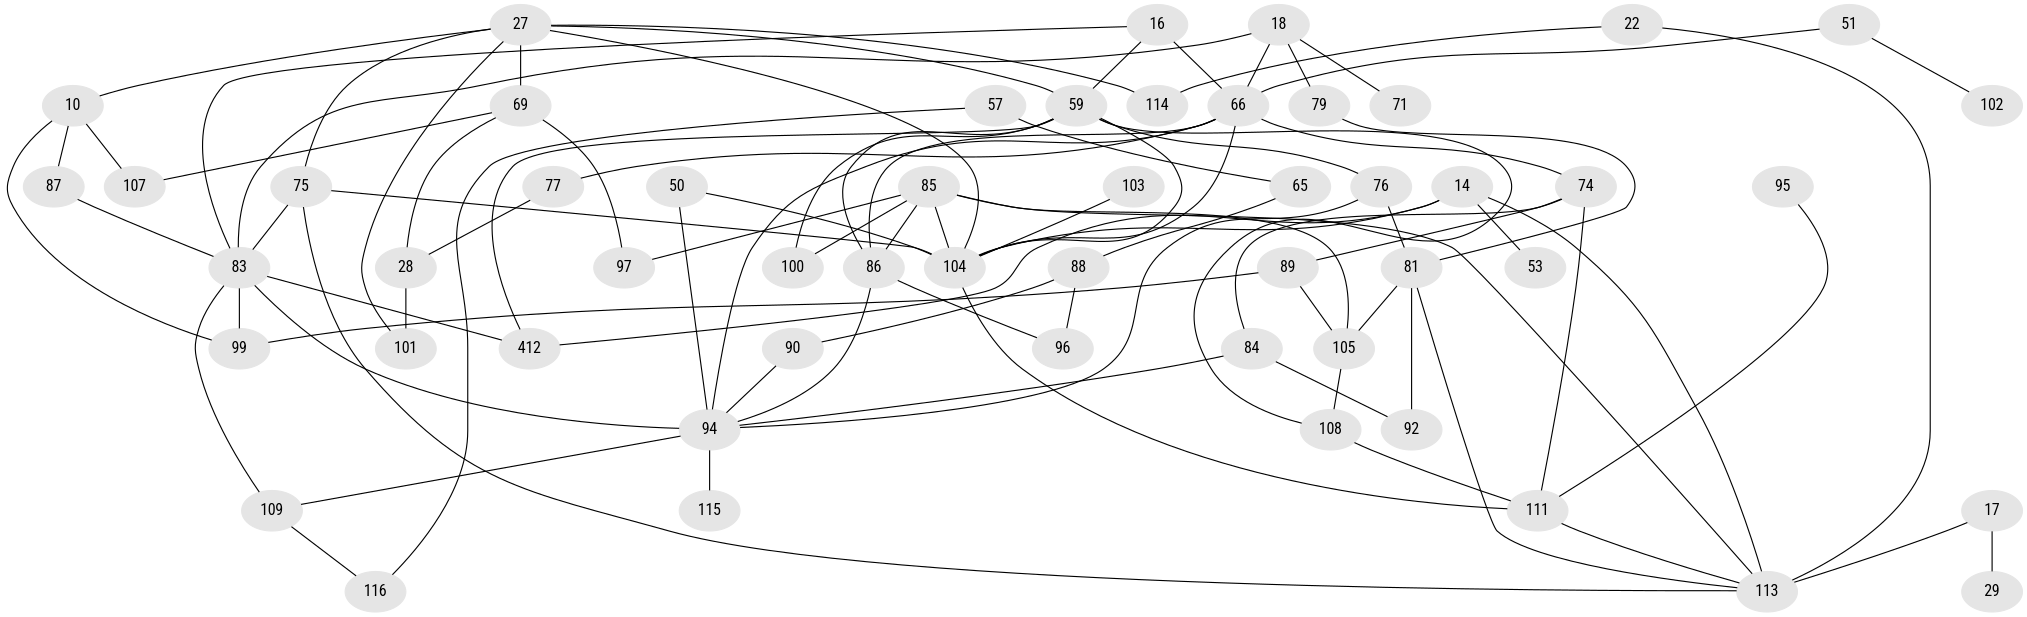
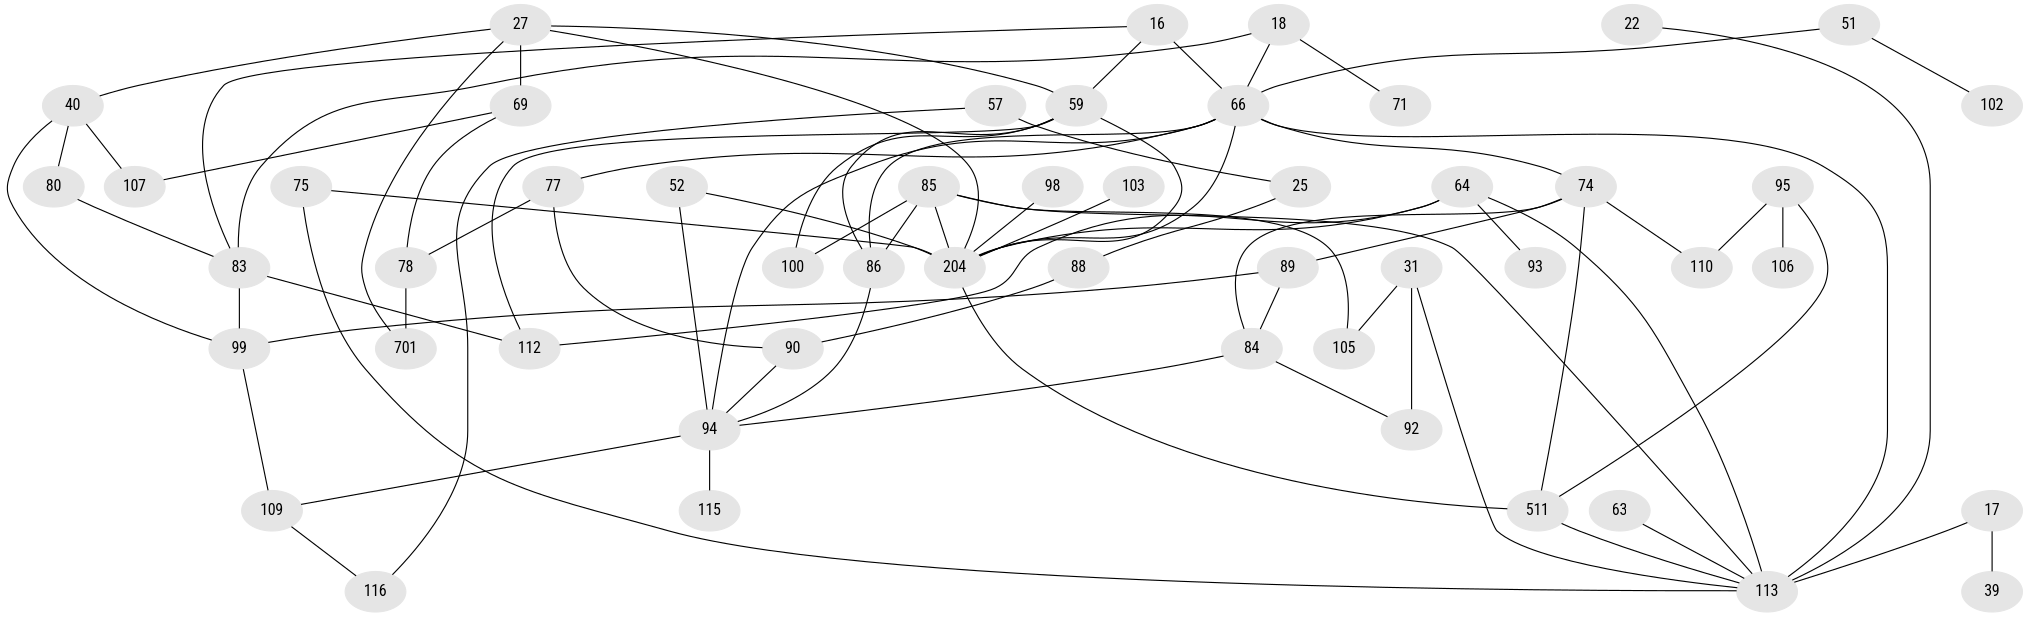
(368, 70) -> none
(73, 106) -> (73, 106)
(1157, 106) -> none
(1319, 106) -> none
none -> (1779, 150)
(54, 187) -> (54, 187)
(677, 187) -> (677, 187)
none -> (1053, 187)
(1300, 187) -> (1300, 187)
(1381, 187) -> none
(1462, 187) -> (1462, 187)
(270, 227) -> none
(406, 268) -> (406, 268)
(624, 268) -> none
(955, 268) -> (955, 268)
(1412, 268) -> (1412, 268)
(1535, 268) -> (1535, 268)
none -> (1702, 268)
none -> (1783, 268)
(1316, 308) -> (1270, 308)
none -> (627, 318)
(406, 349) -> (406, 349)
(530, 349) -> (530, 349)
(1063, 349) -> none
(206, 391) -> (256, 430)
(451, 398) -> none
(1331, 430) -> none
(1538, 511) -> (1538, 511)
none -> (1620, 511)
(1992, 592) -> (1992, 592)
